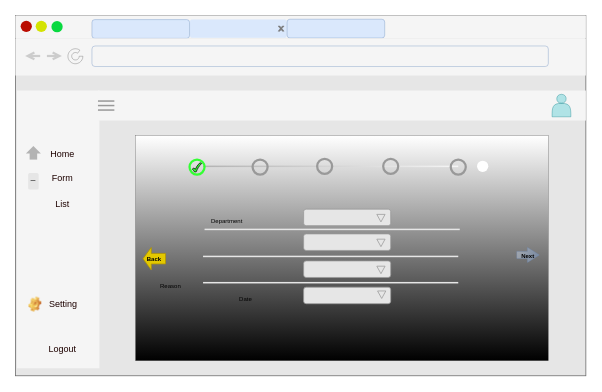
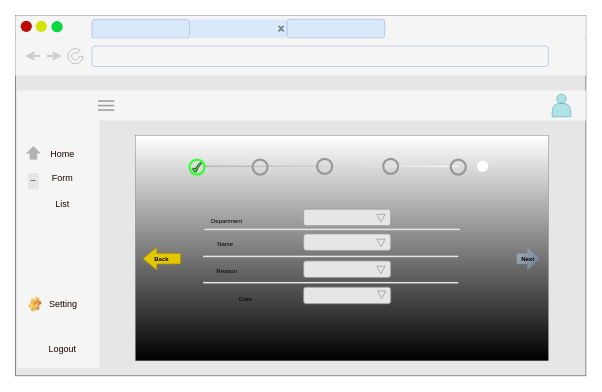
none -> (225, 243)
(528, 255) -> (528, 258)
(154, 258) -> (162, 258)
(171, 285) -> (227, 270)
